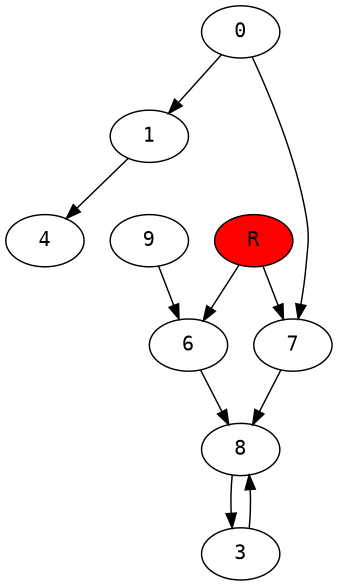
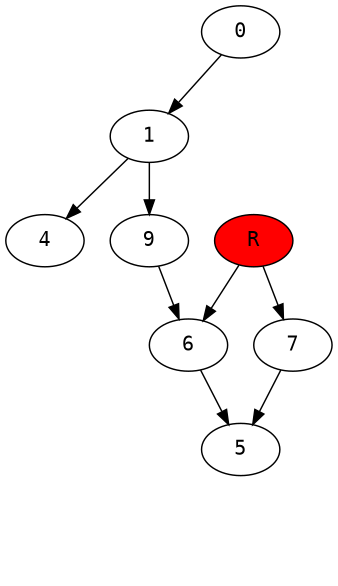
(297, 177) -> none
none -> (149, 181)
(241, 450) -> (241, 450)
(241, 554) -> none
